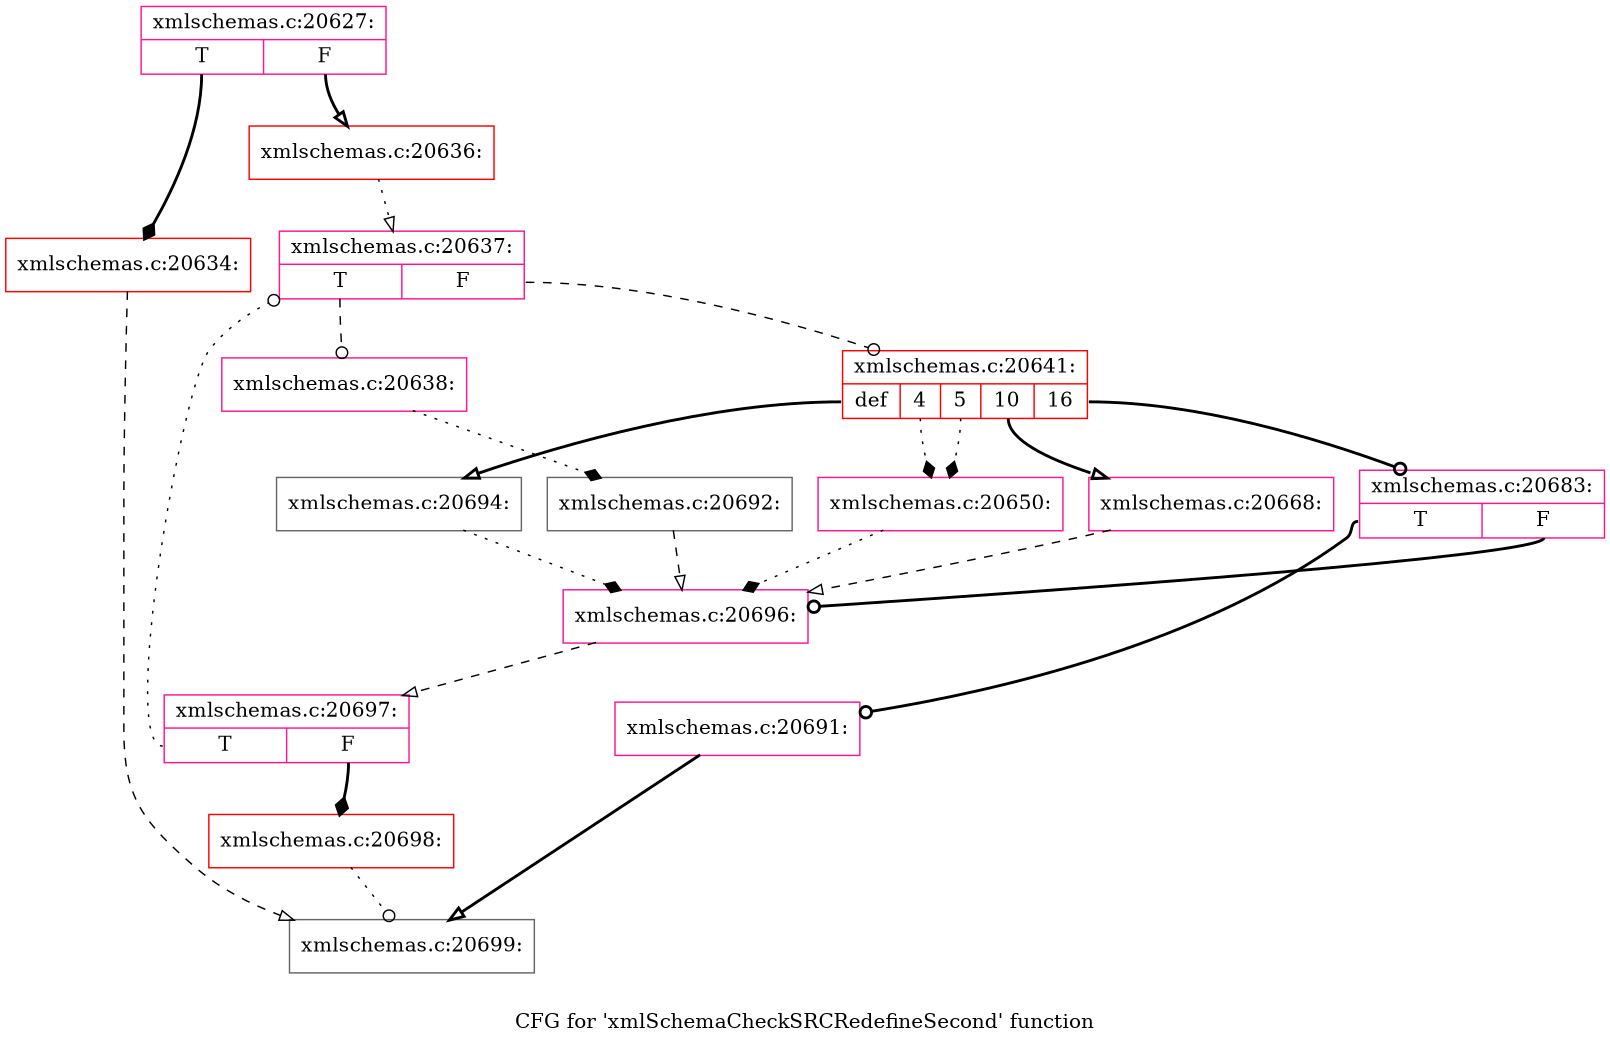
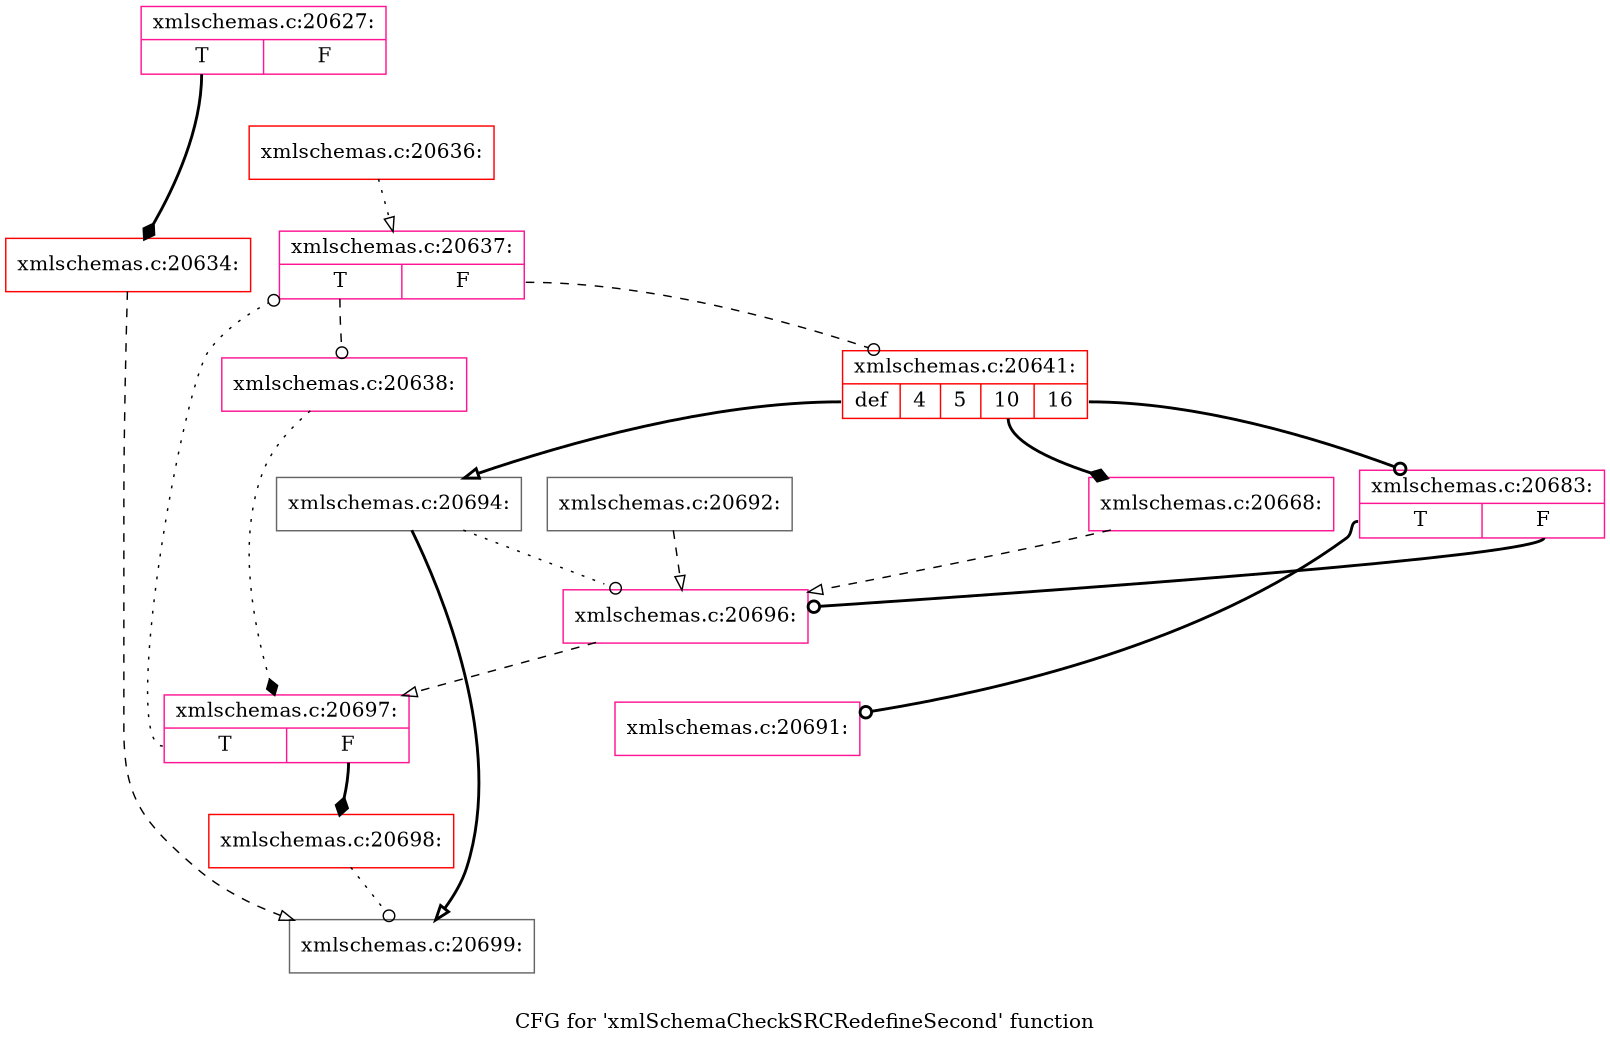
(329, 95) -> none
(499, 441) -> (250, 537)
(1043, 454) -> (1043, 454)
(941, 504) -> none
(534, 557) -> (534, 557)
(581, 834) -> (473, 718)
